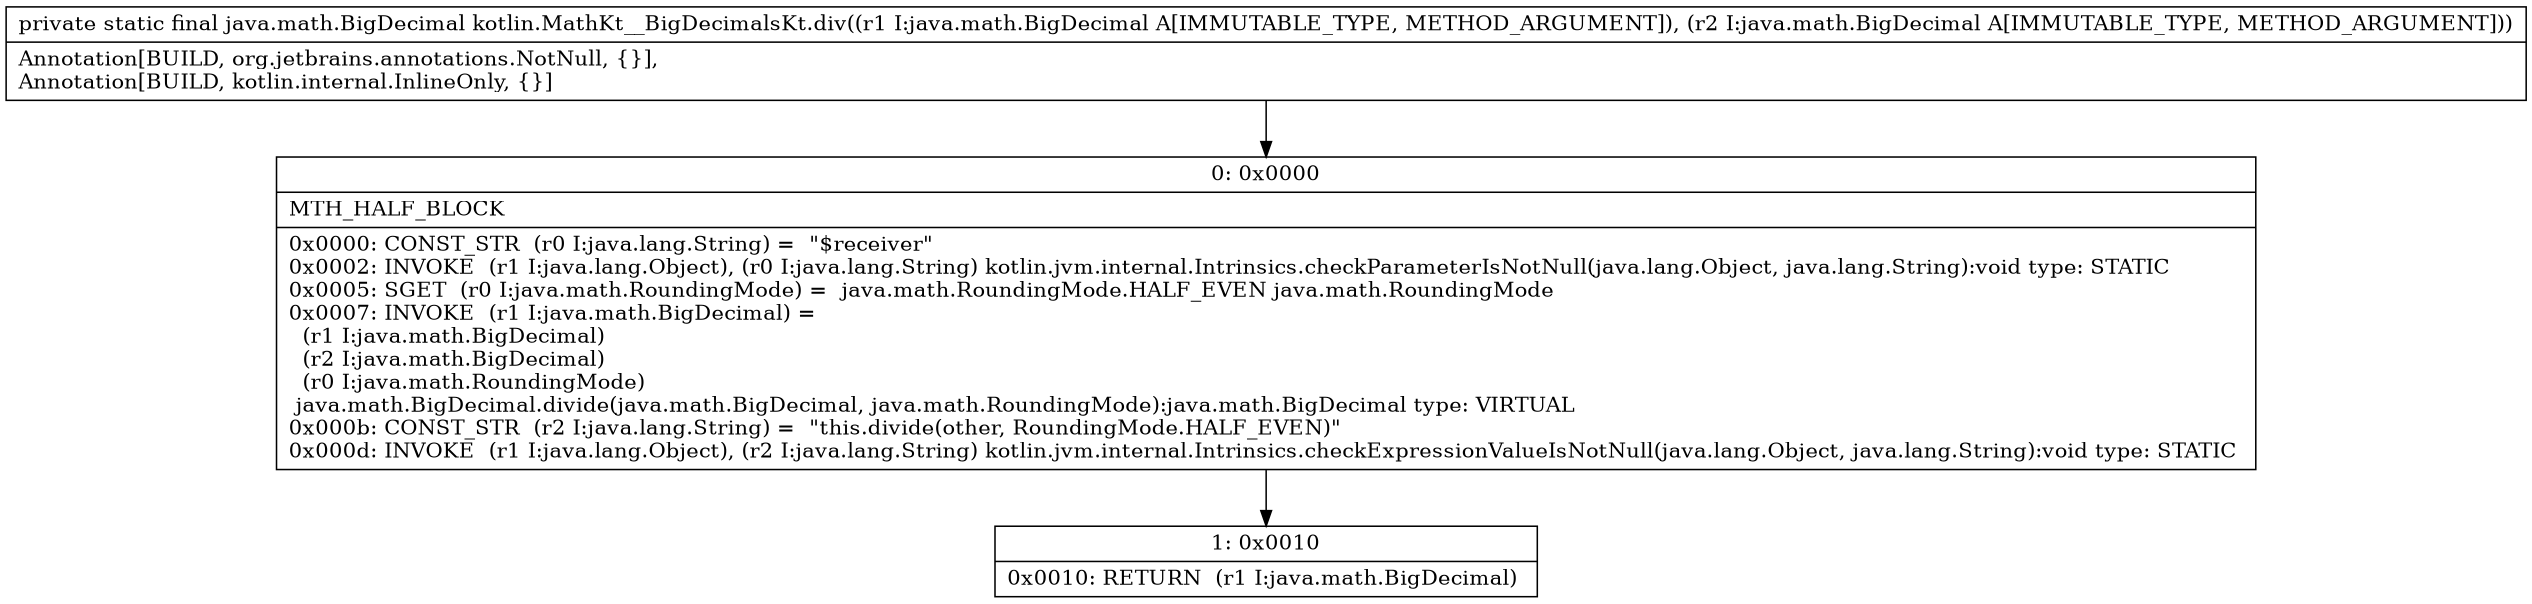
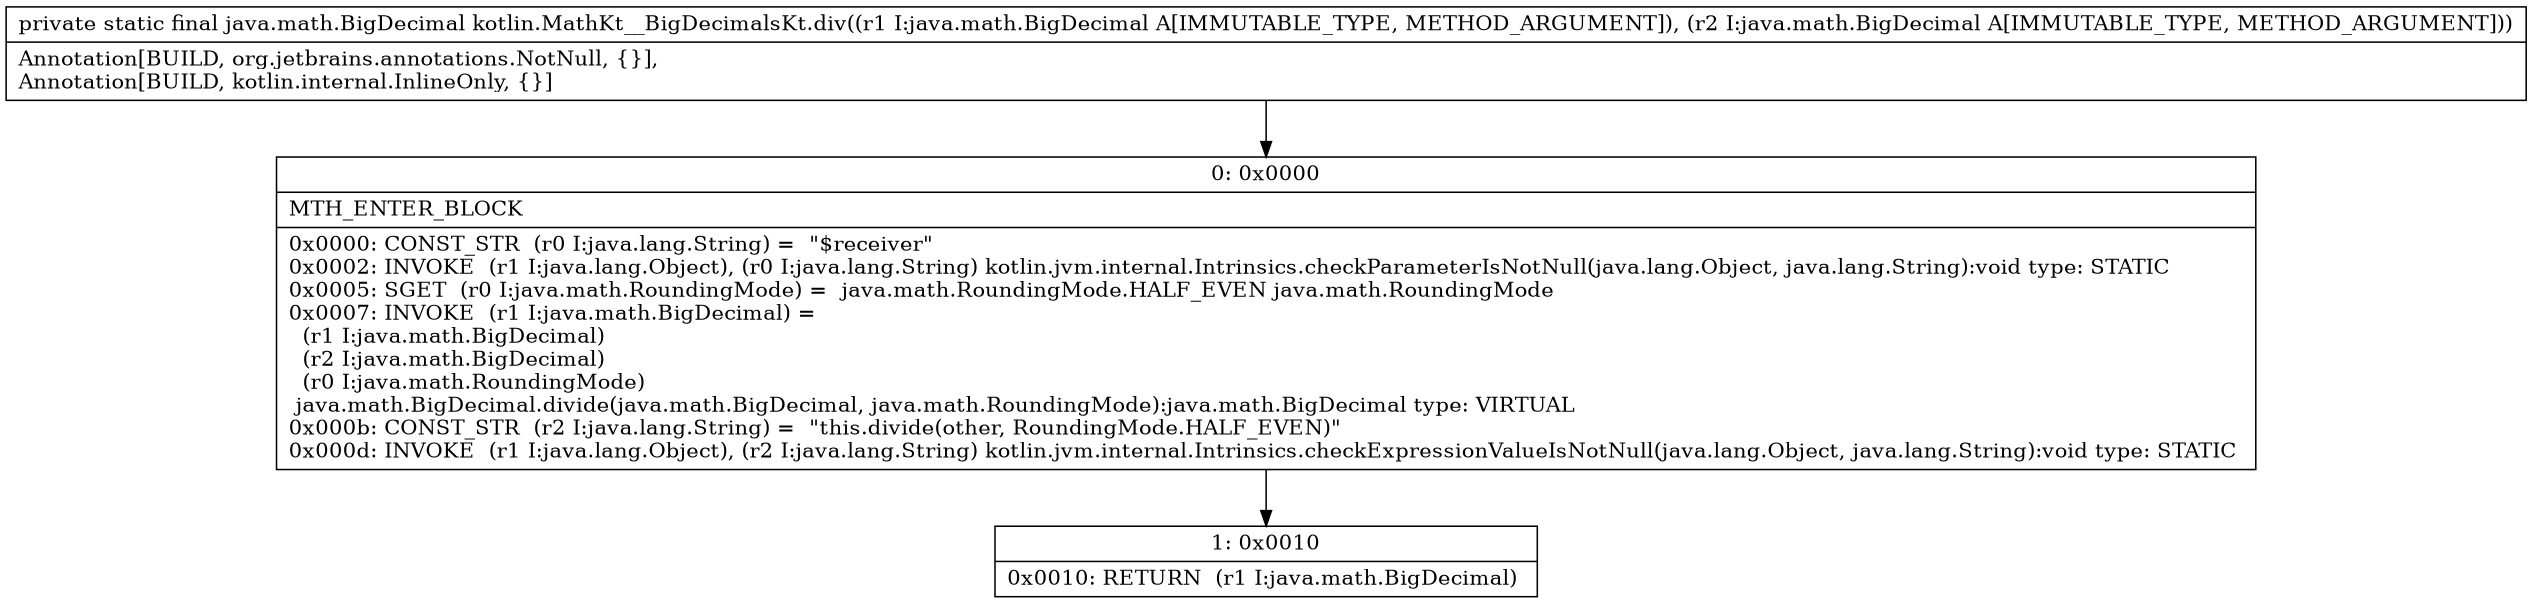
(398, 209) -> (407, 209)
